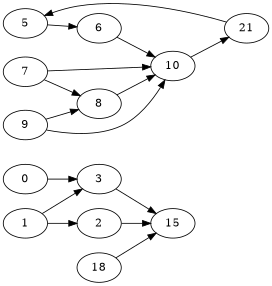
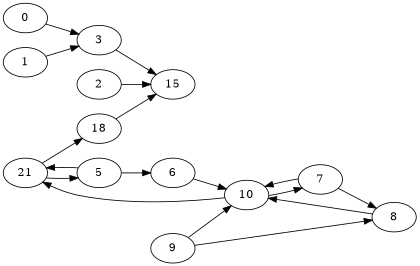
none -> (59, 153)
none -> (66, 167)
none -> (282, 193)
(58, 223) -> none
